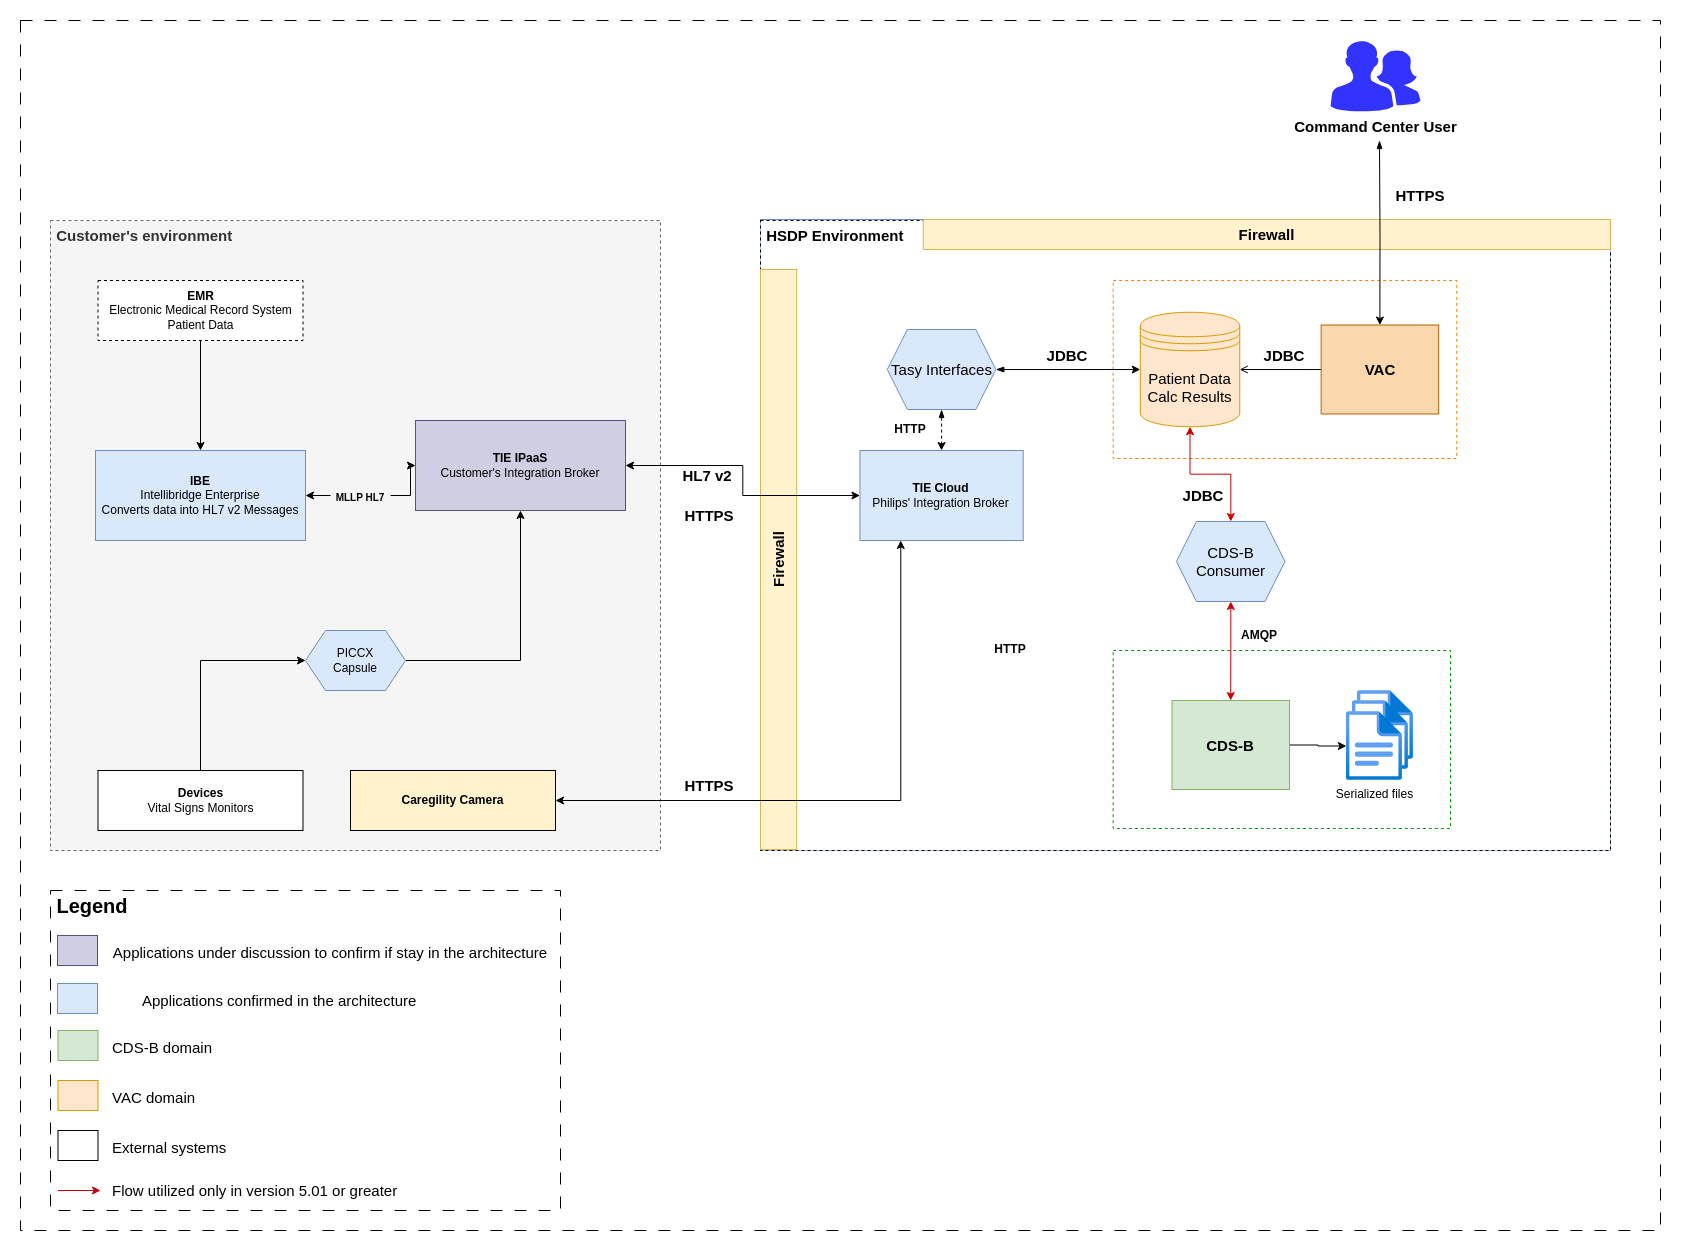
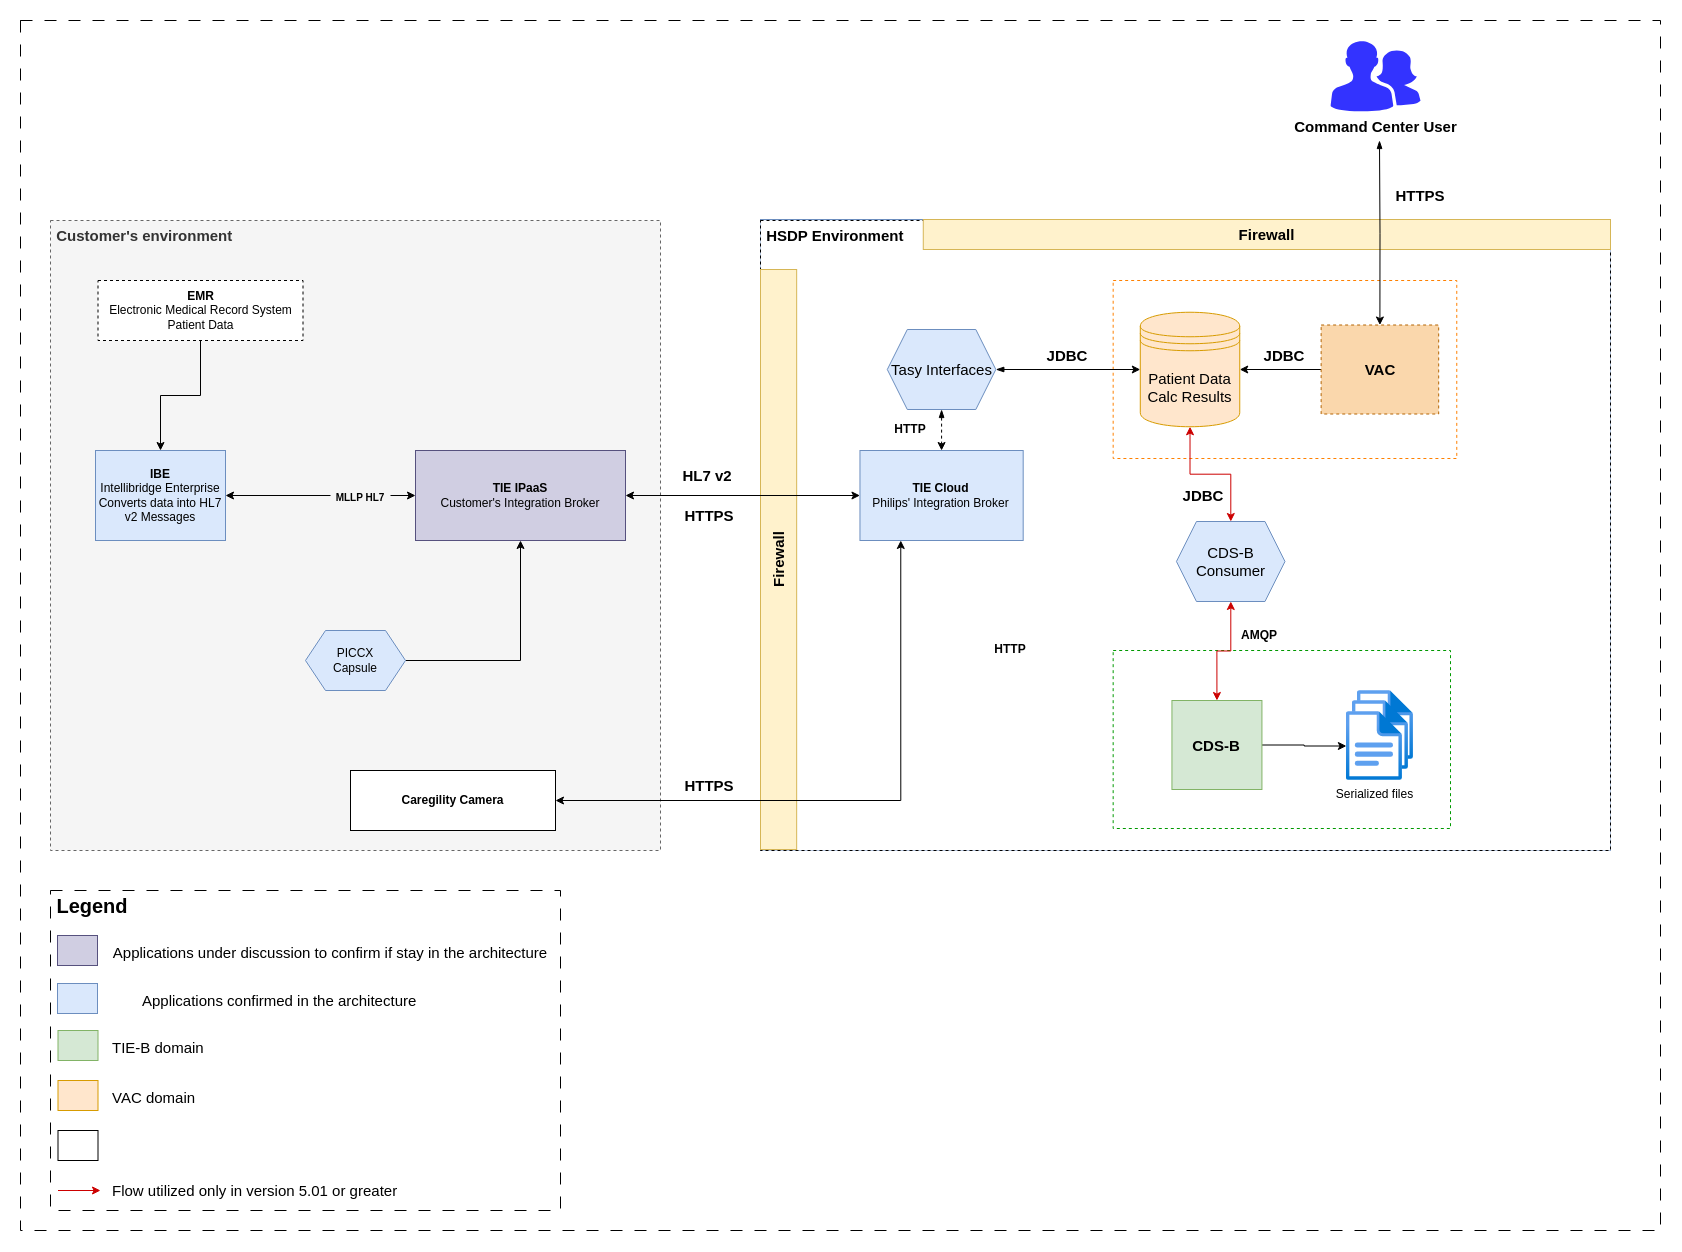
(1246, 370) -> (1248, 370)
(1380, 370) -> (1380, 370)
(521, 466) -> (521, 496)
(201, 496) -> (161, 496)
(201, 667) -> none
(1231, 745) -> (1217, 745)
(201, 801) -> none
(453, 801) -> (453, 801)
(175, 1046) -> (175, 1046)
(320, 1146) -> none
